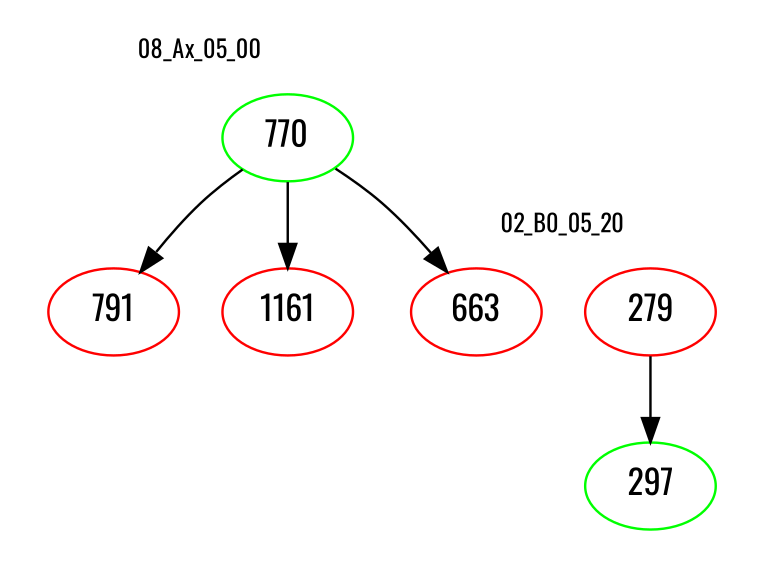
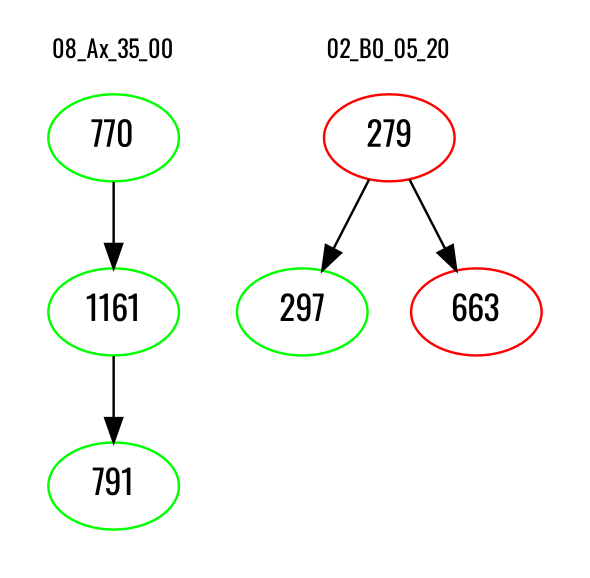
(201, 52) -> (114, 52)
(196, 207) -> (114, 387)
(407, 227) -> (427, 214)
(114, 312) -> (114, 486)
(288, 312) -> (114, 312)
